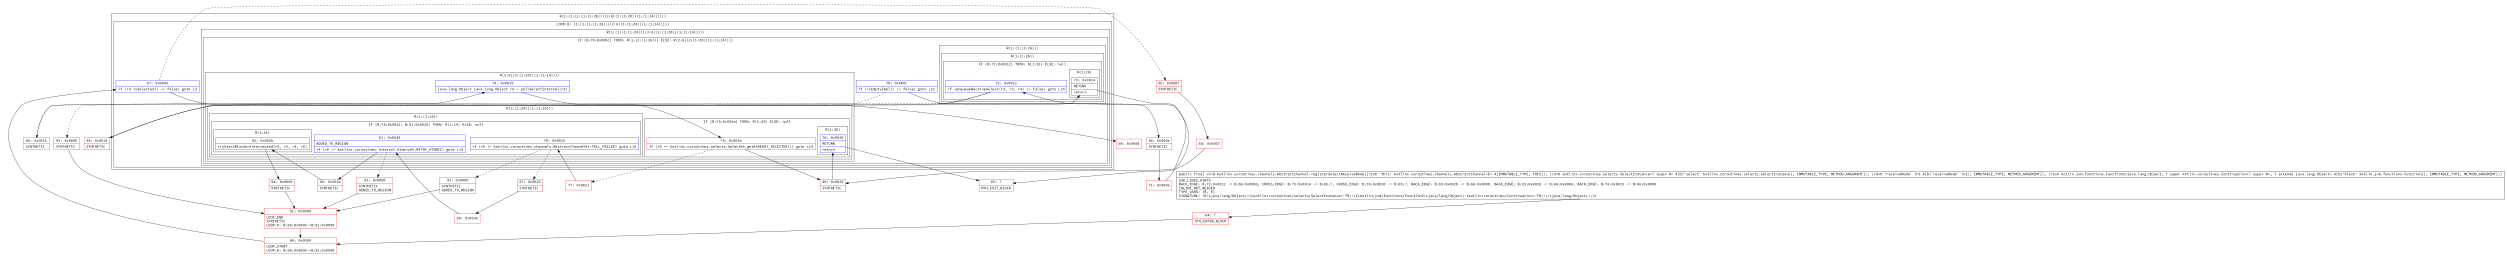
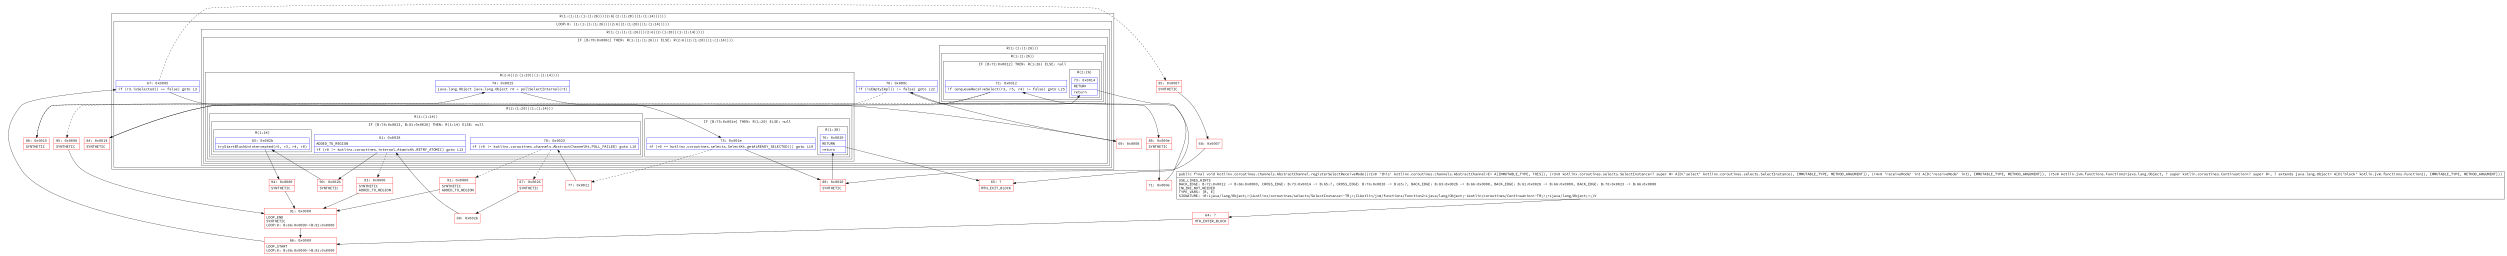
none -> (1013, 122)
(731, 144) -> (731, 144)
